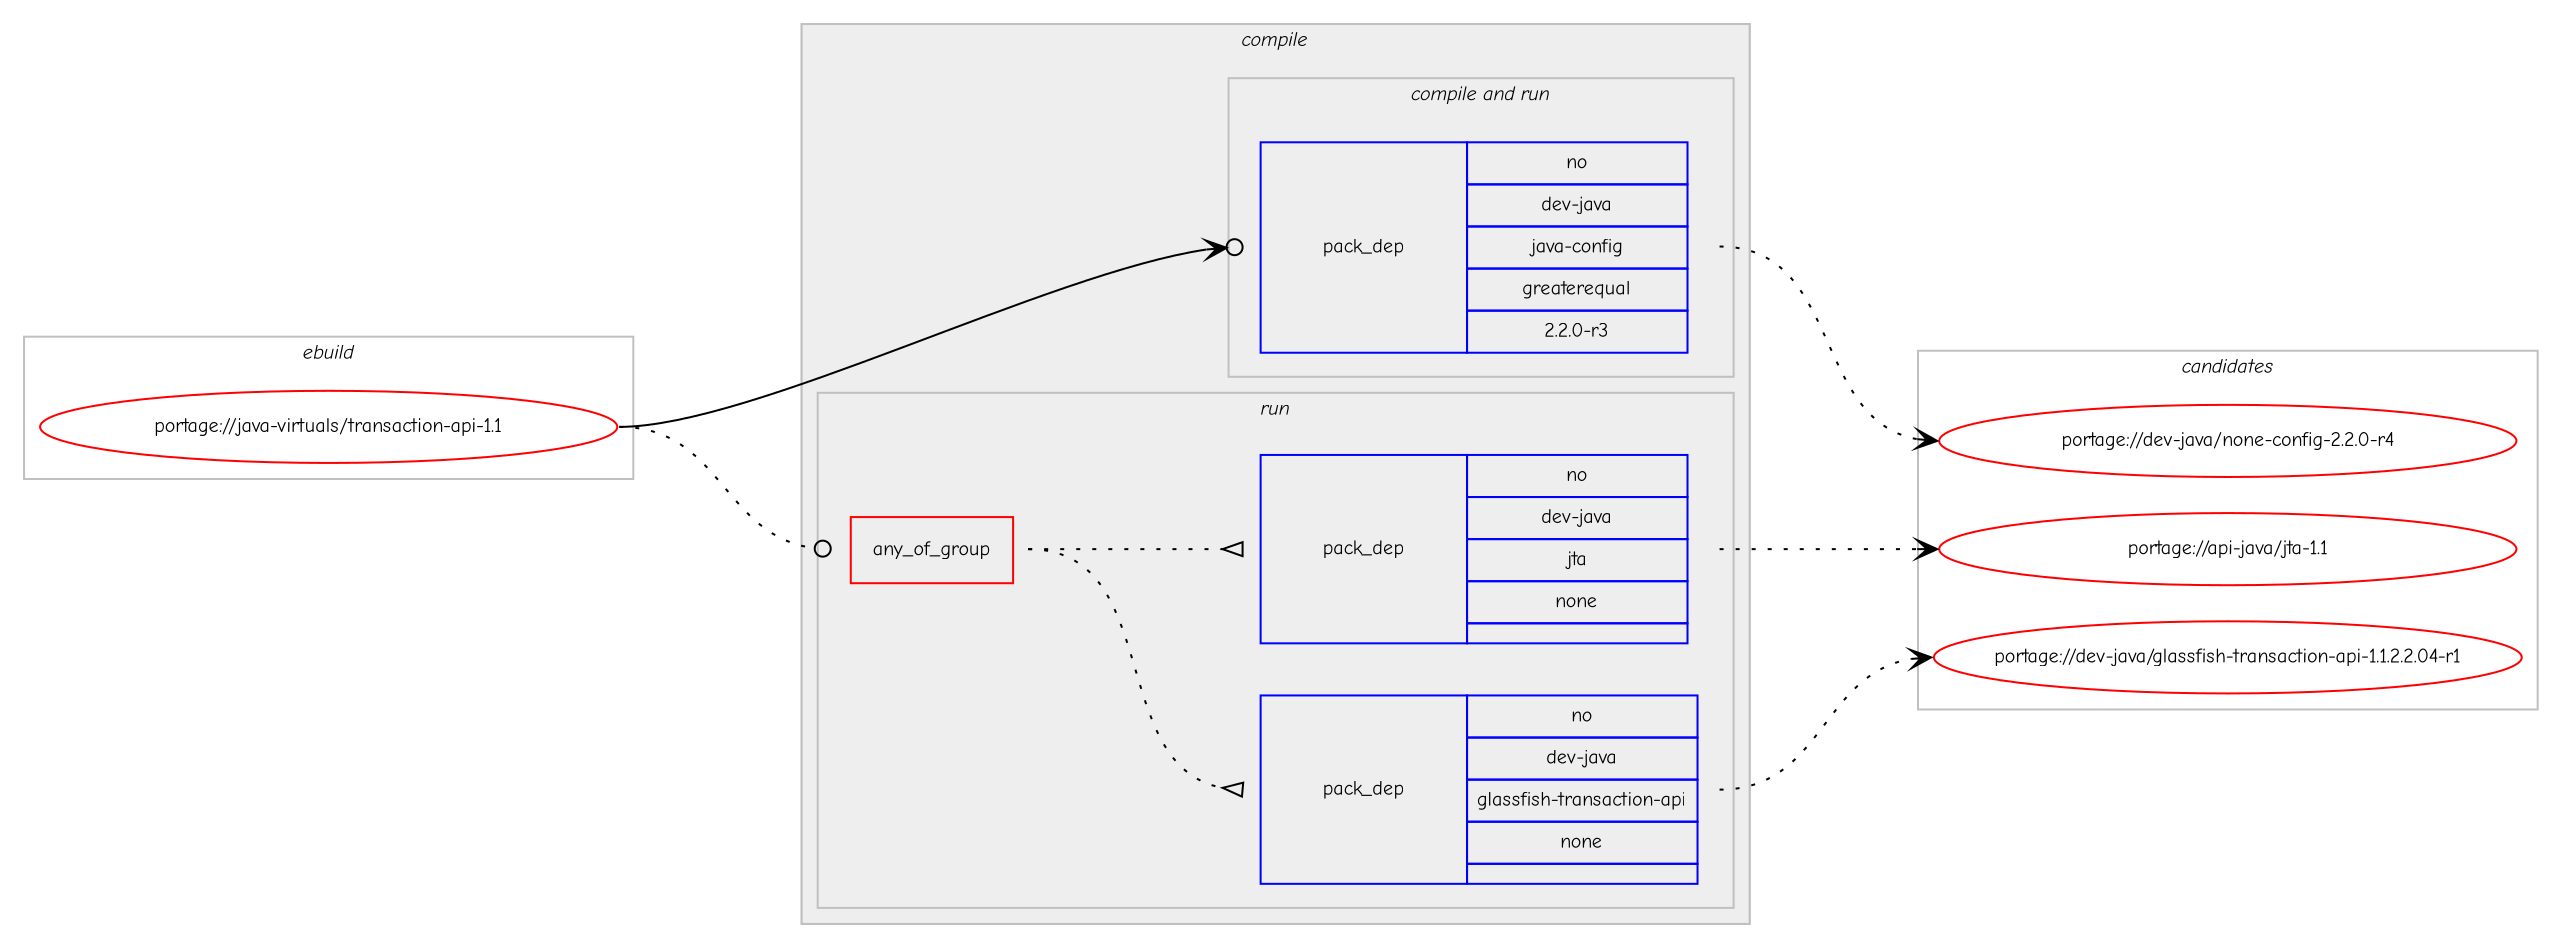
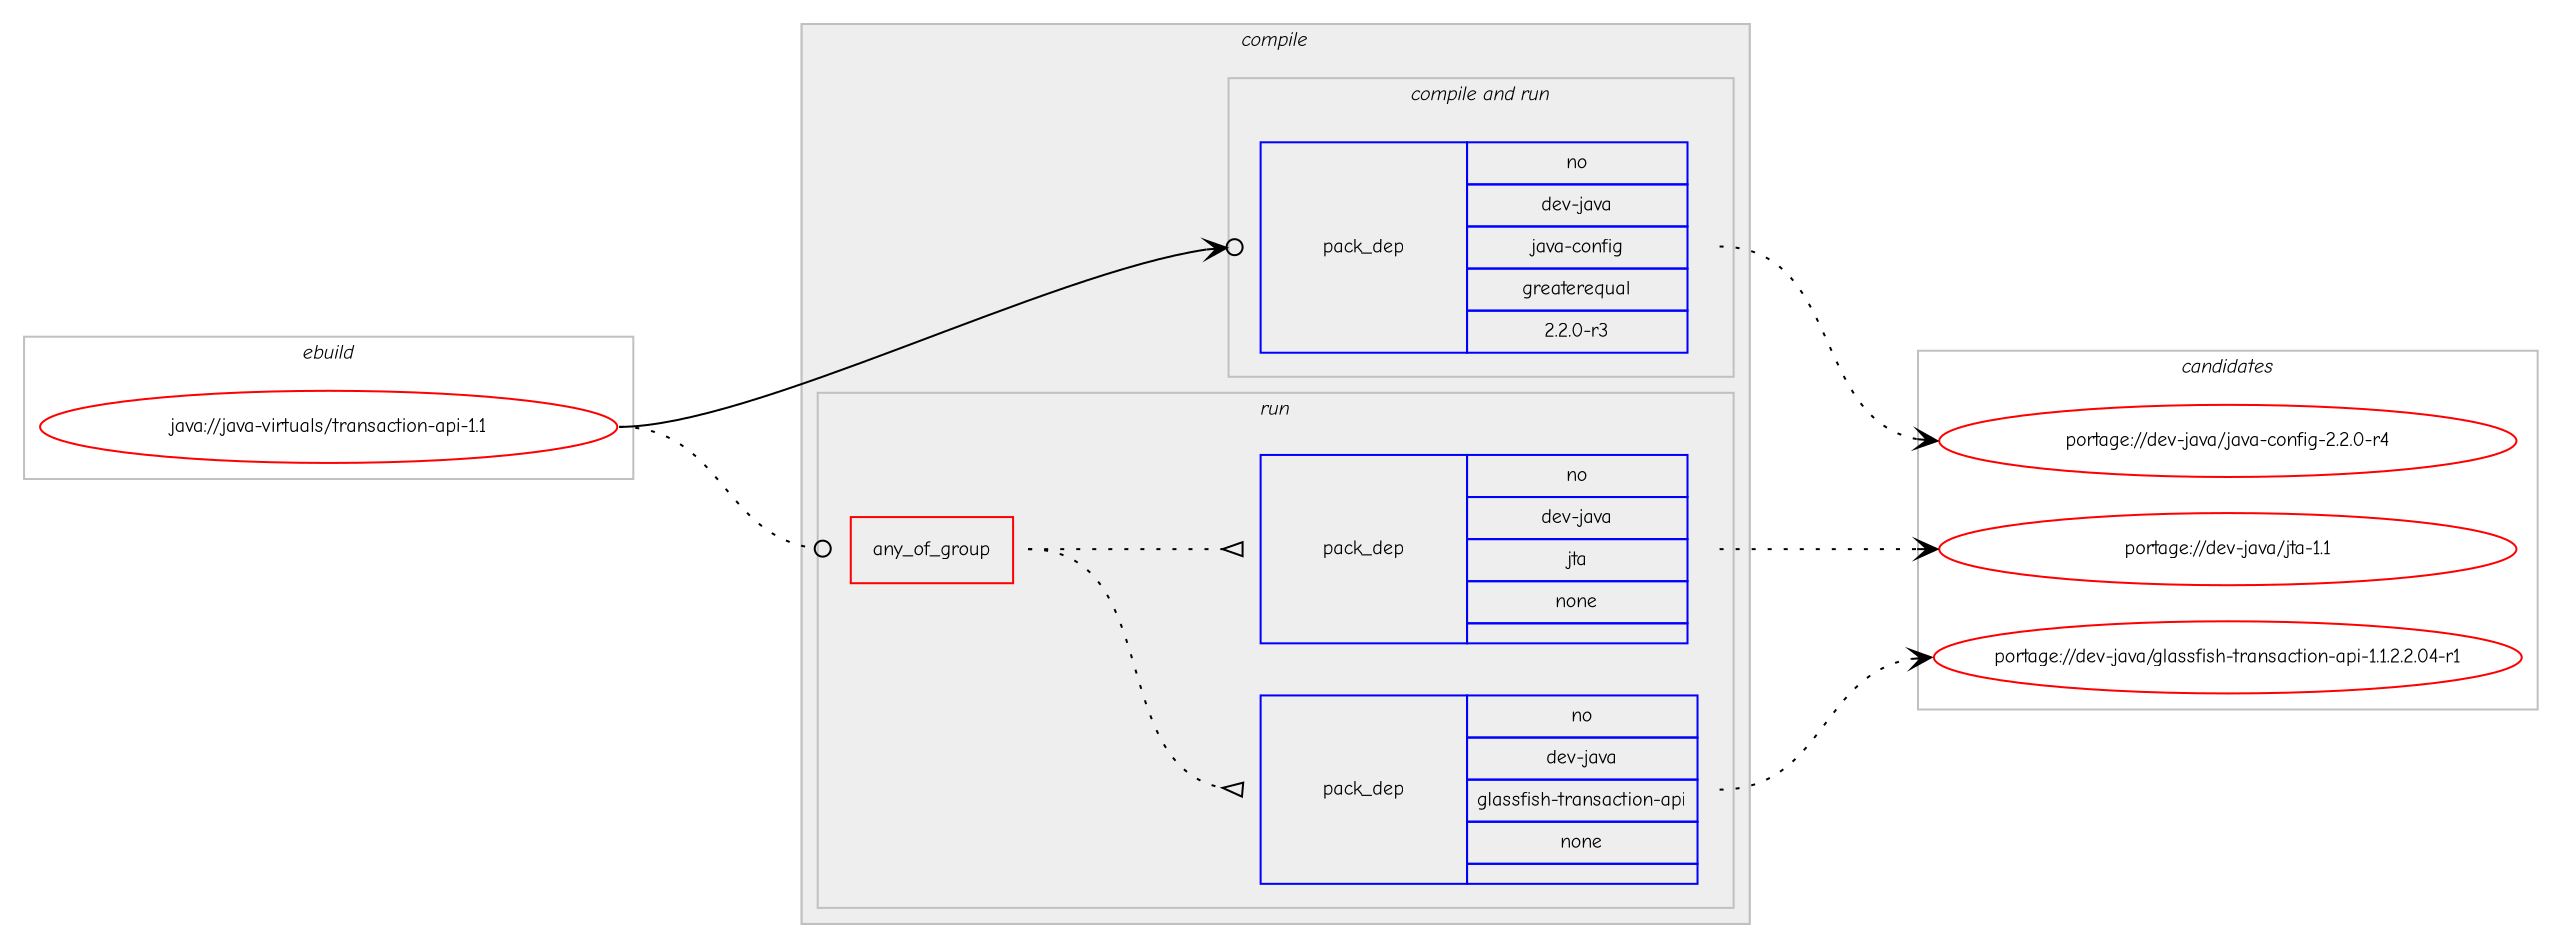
(329, 427) -> (329, 427)
(2228, 441) -> (2228, 441)
(2228, 549) -> (2228, 549)
